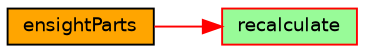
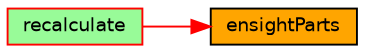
(178, 27) -> (167, 27)
